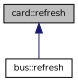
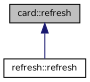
(39, 68) -> (45, 68)
